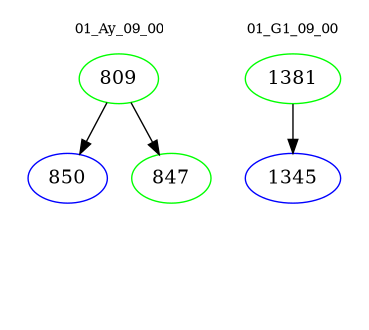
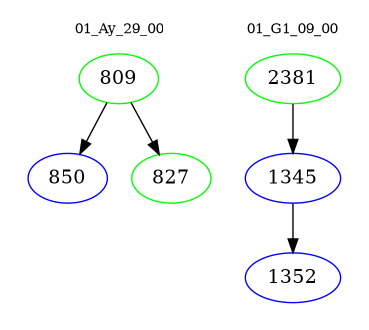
(120, 30) -> (120, 30)
(293, 79) -> (293, 79)
(171, 178) -> (171, 178)
none -> (293, 278)
